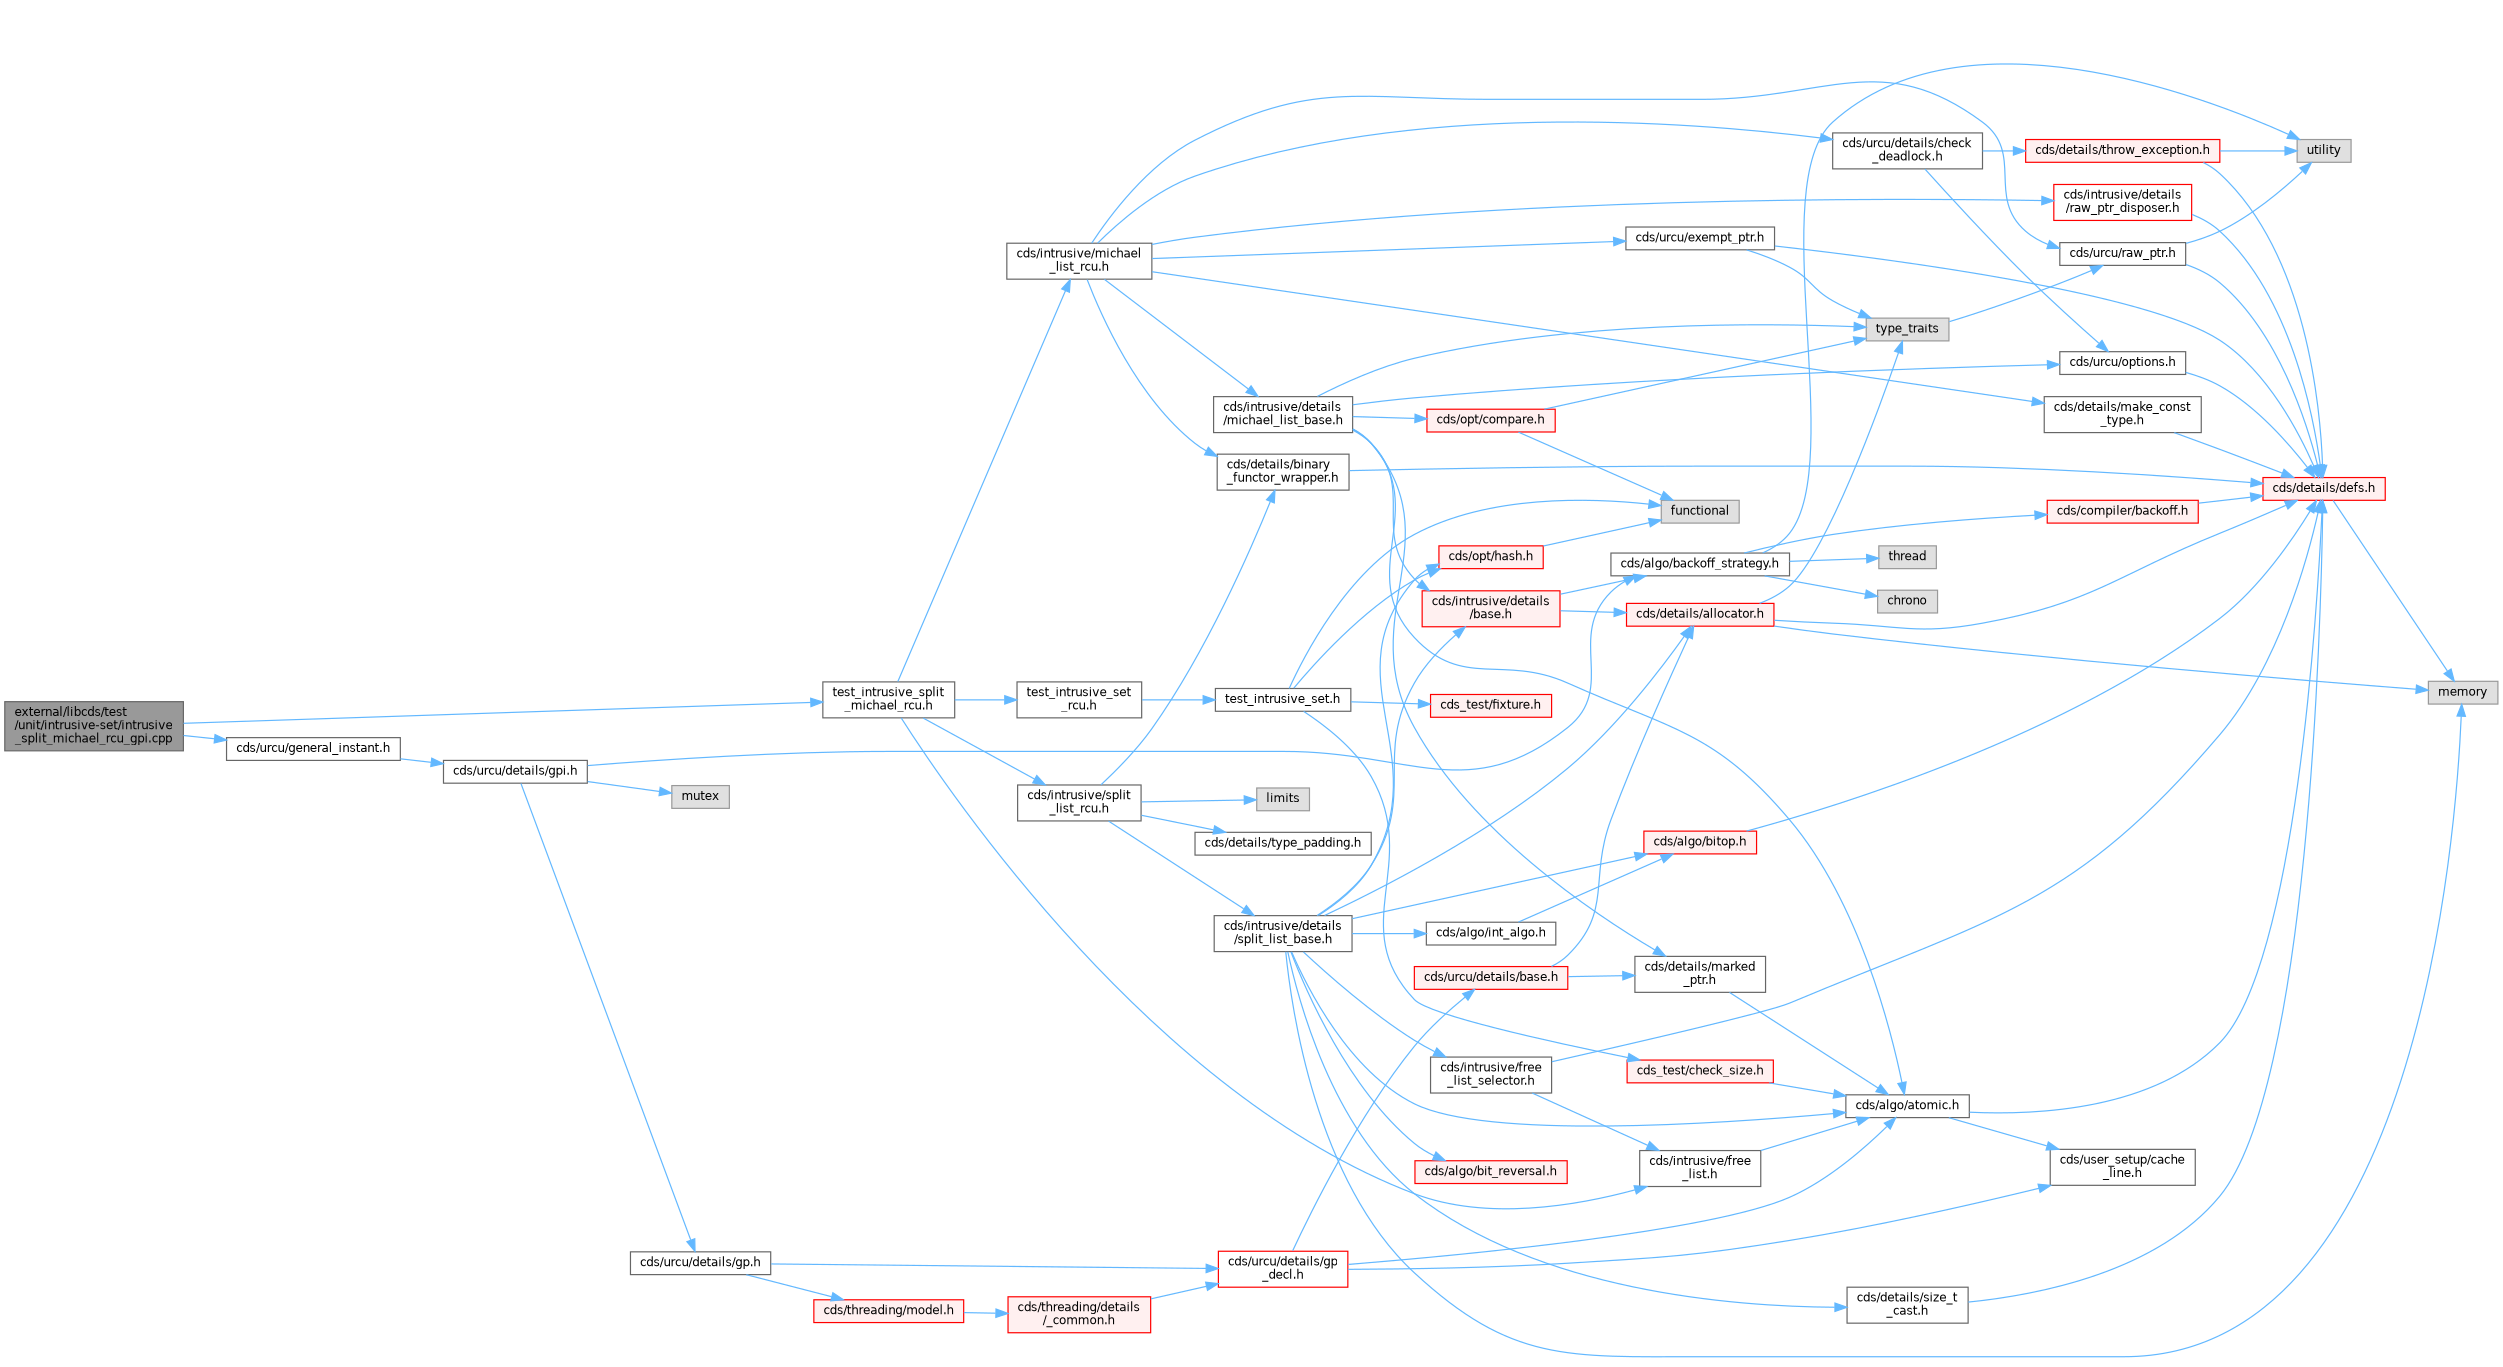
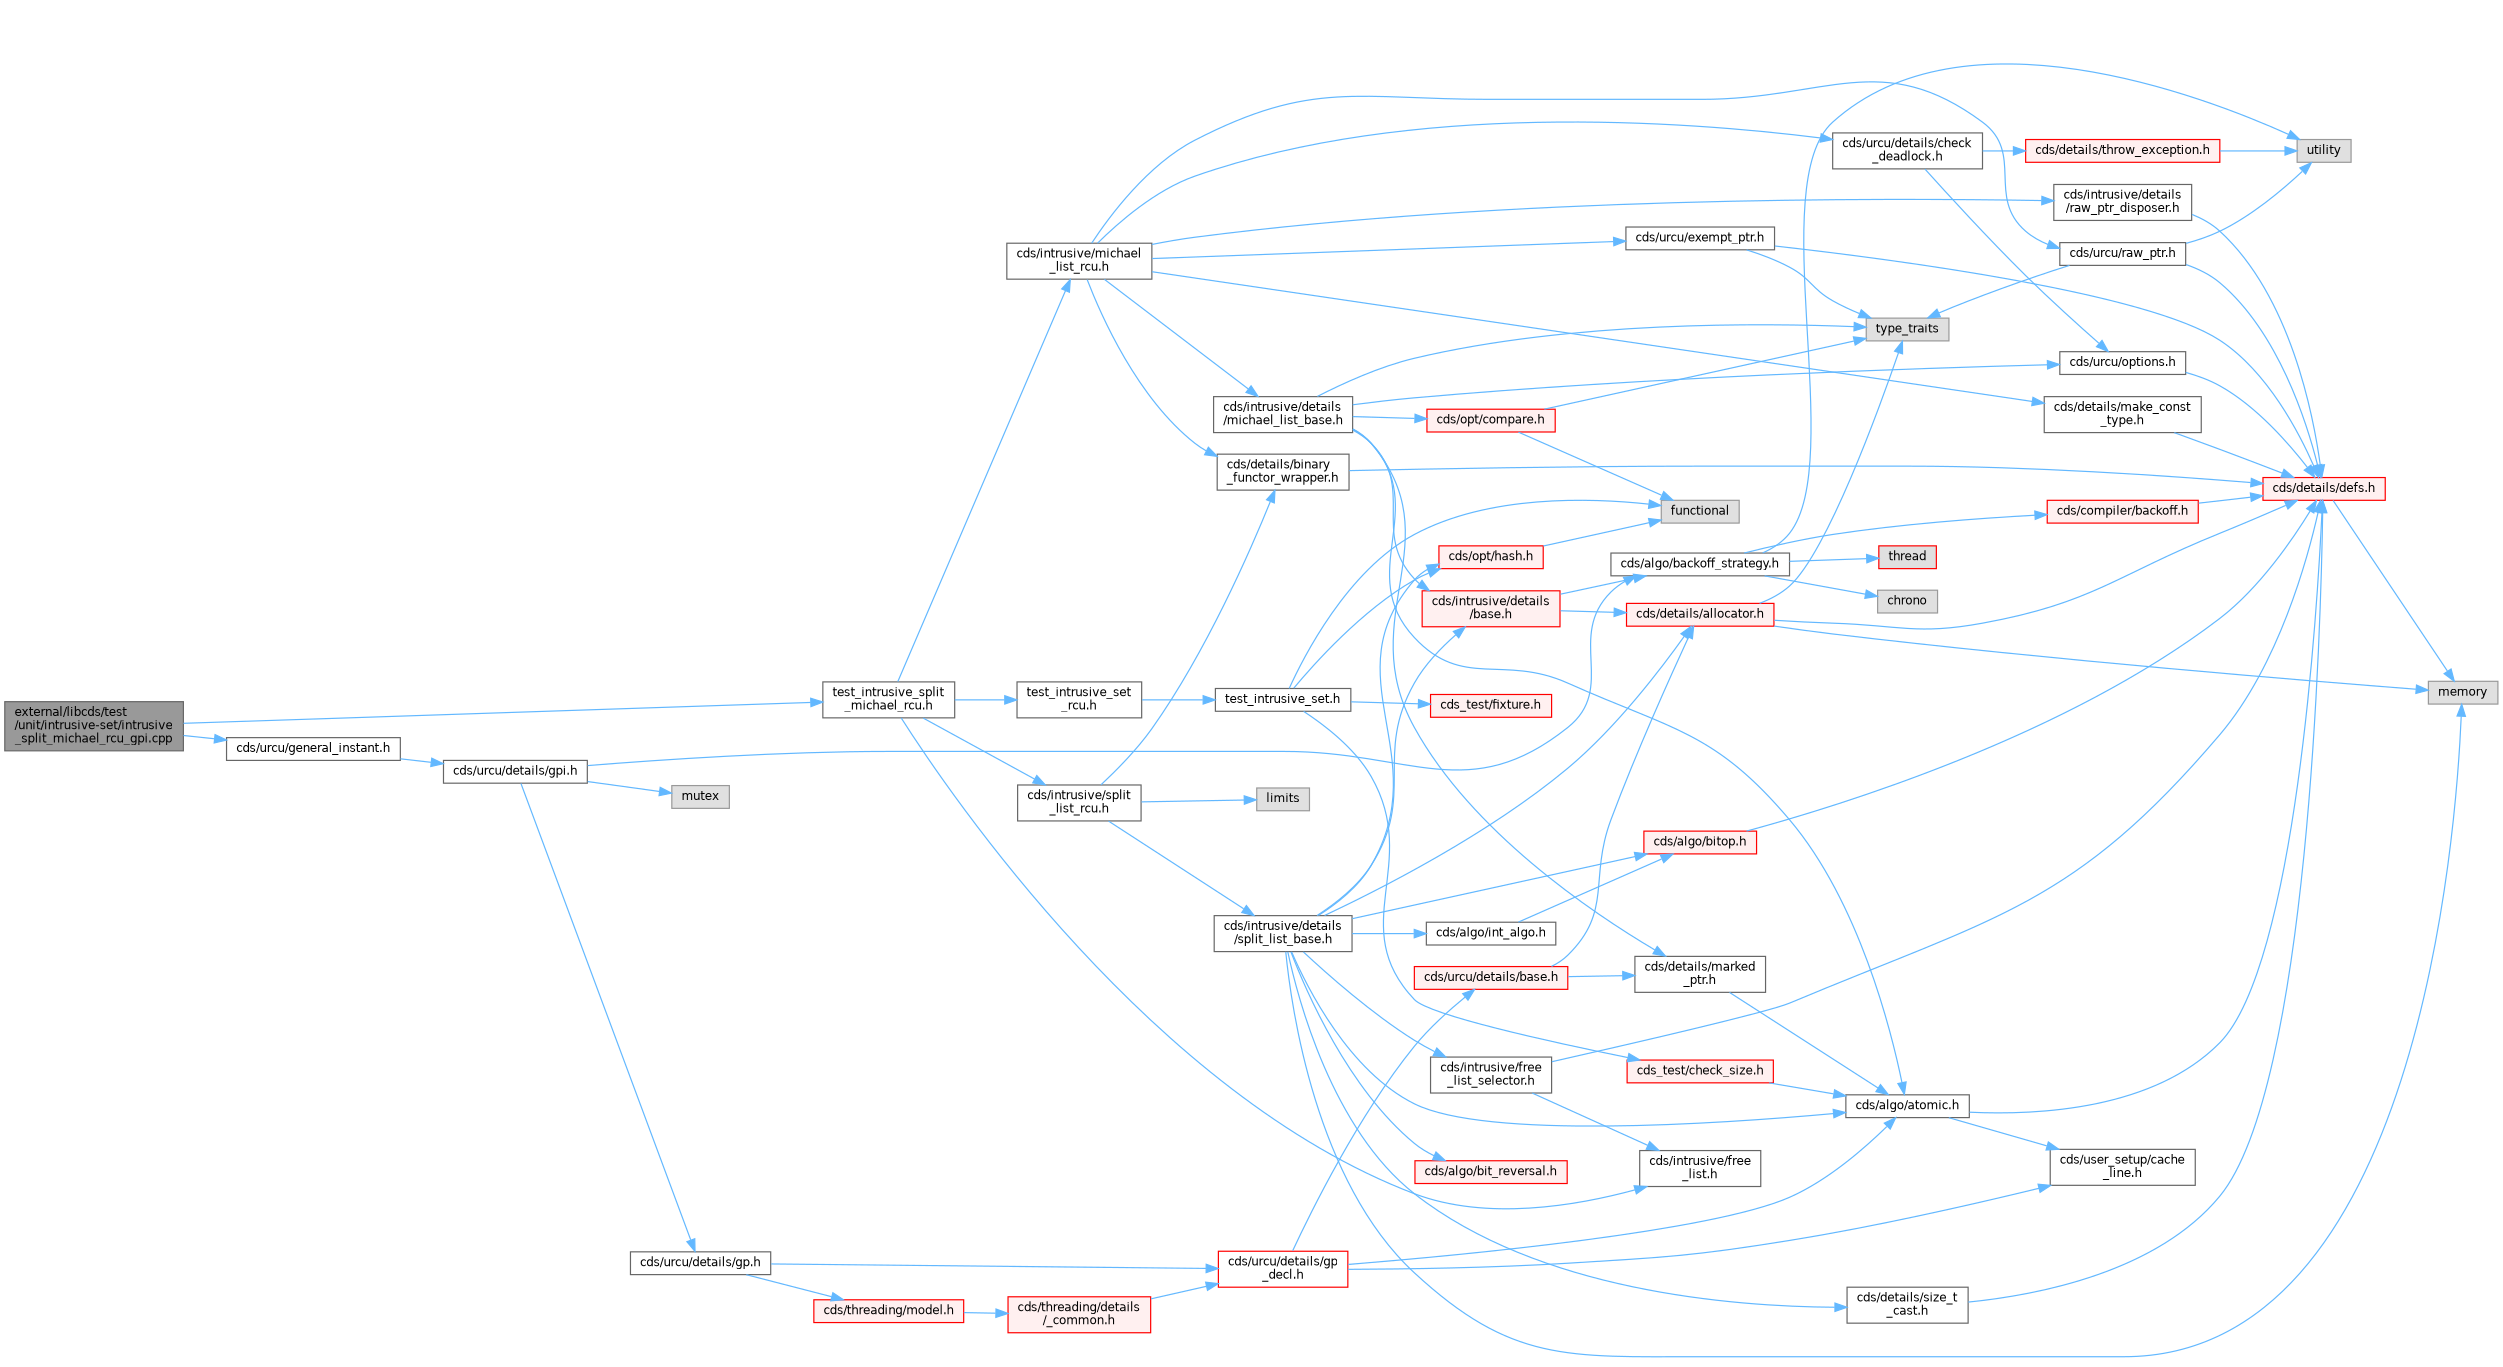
(2123, 202) -> (2123, 202)
(2021, 298) -> (2004, 288)
(2294, 300) -> none
(1908, 557) -> (1908, 557)
(1283, 844) -> none
(1809, 1136) -> none
